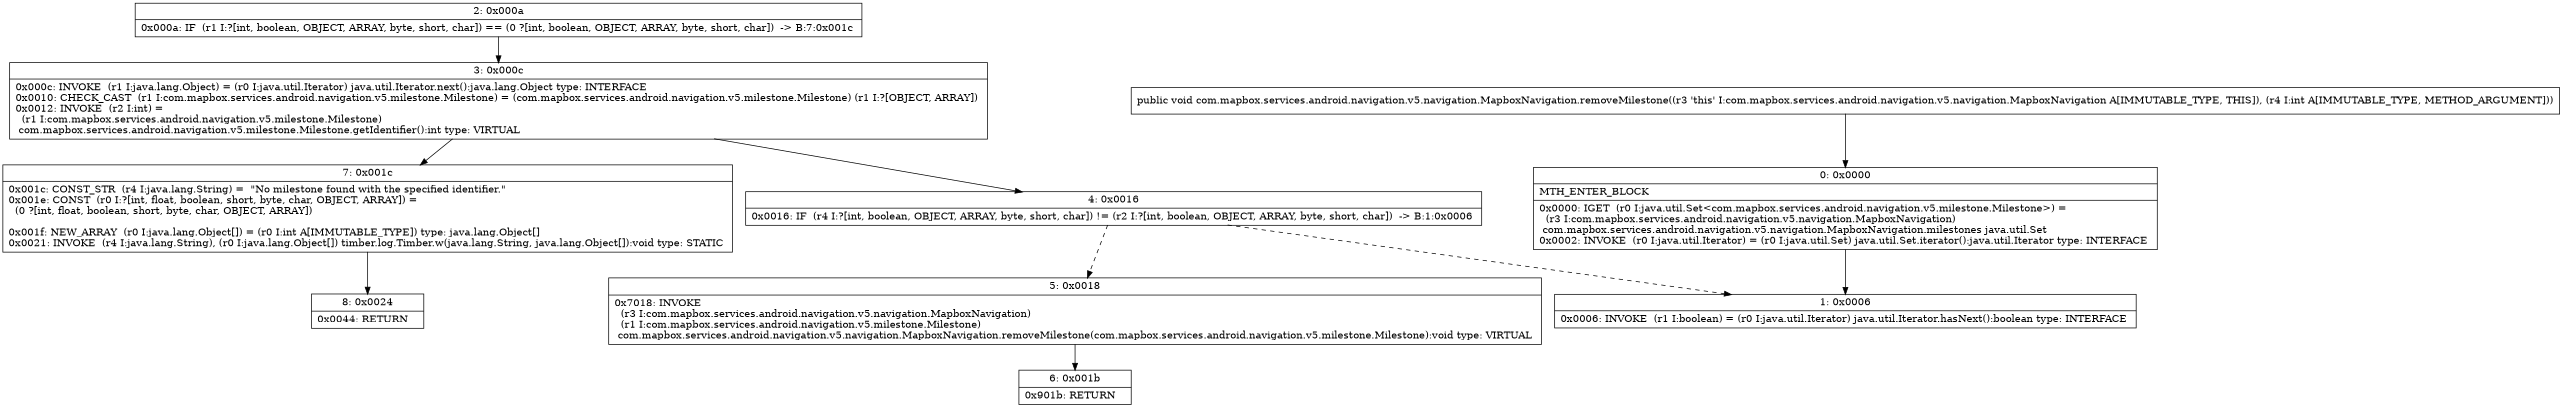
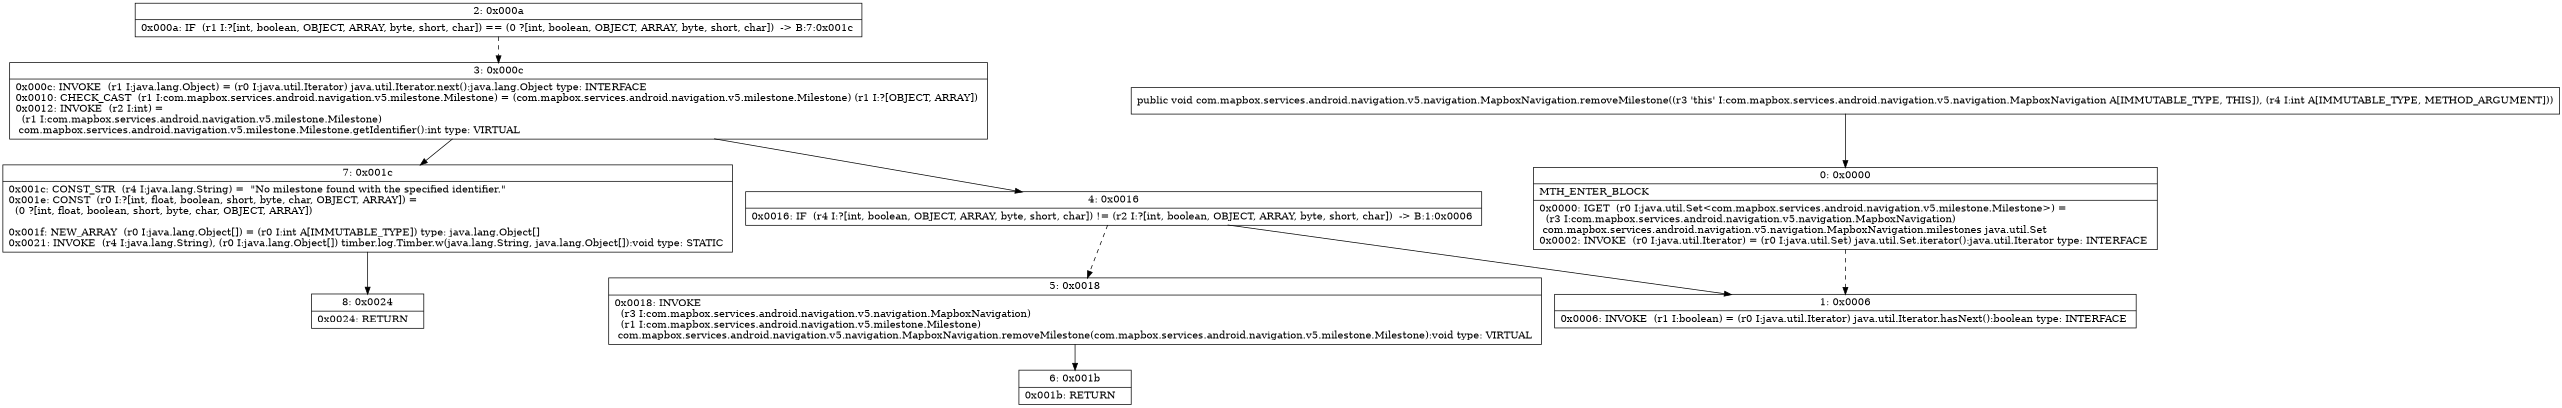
(499, 46) -> (499, 46)
(1476, 259) -> (1476, 259)
(1845, 268) -> (1845, 268)
(661, 303) -> (661, 303)
(368, 319) -> (368, 319)
(1075, 396) -> (1075, 396)
